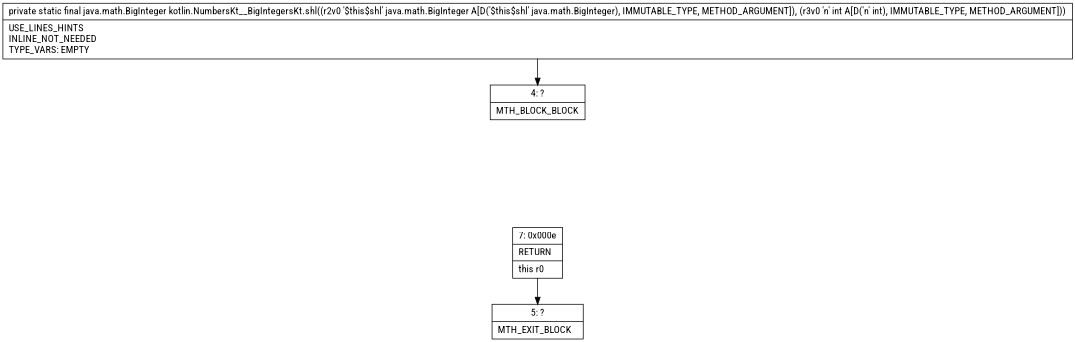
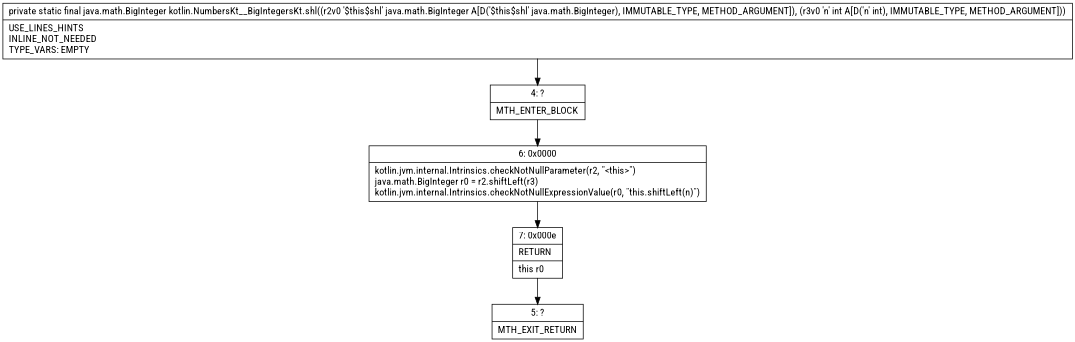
(538, 111) -> (537, 111)
none -> (538, 174)
(535, 330) -> (538, 330)
